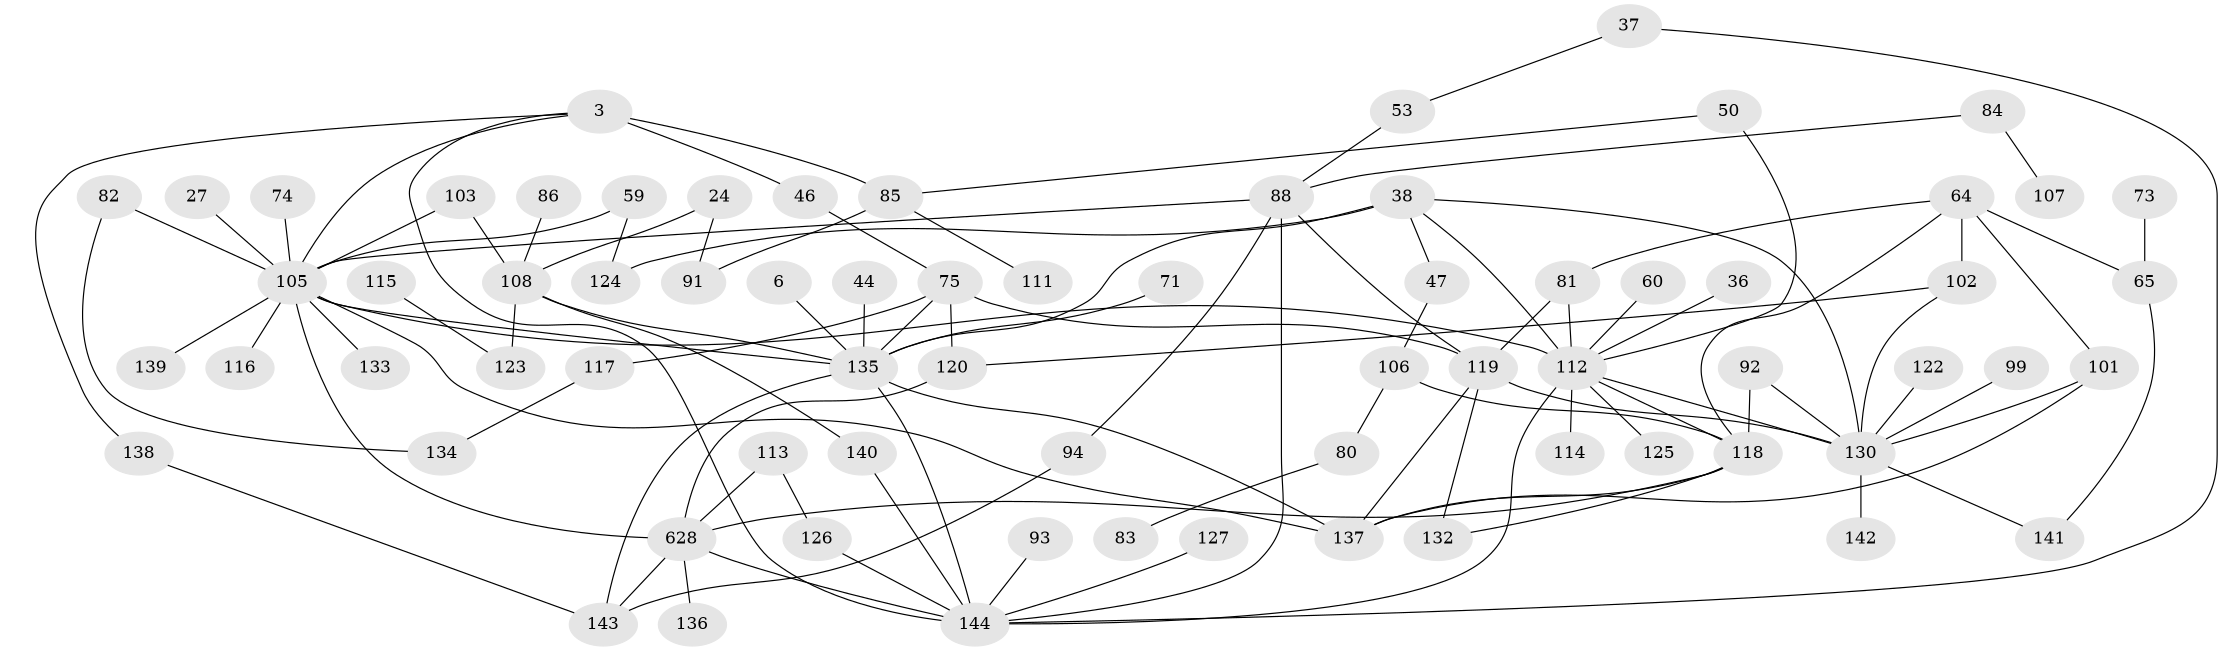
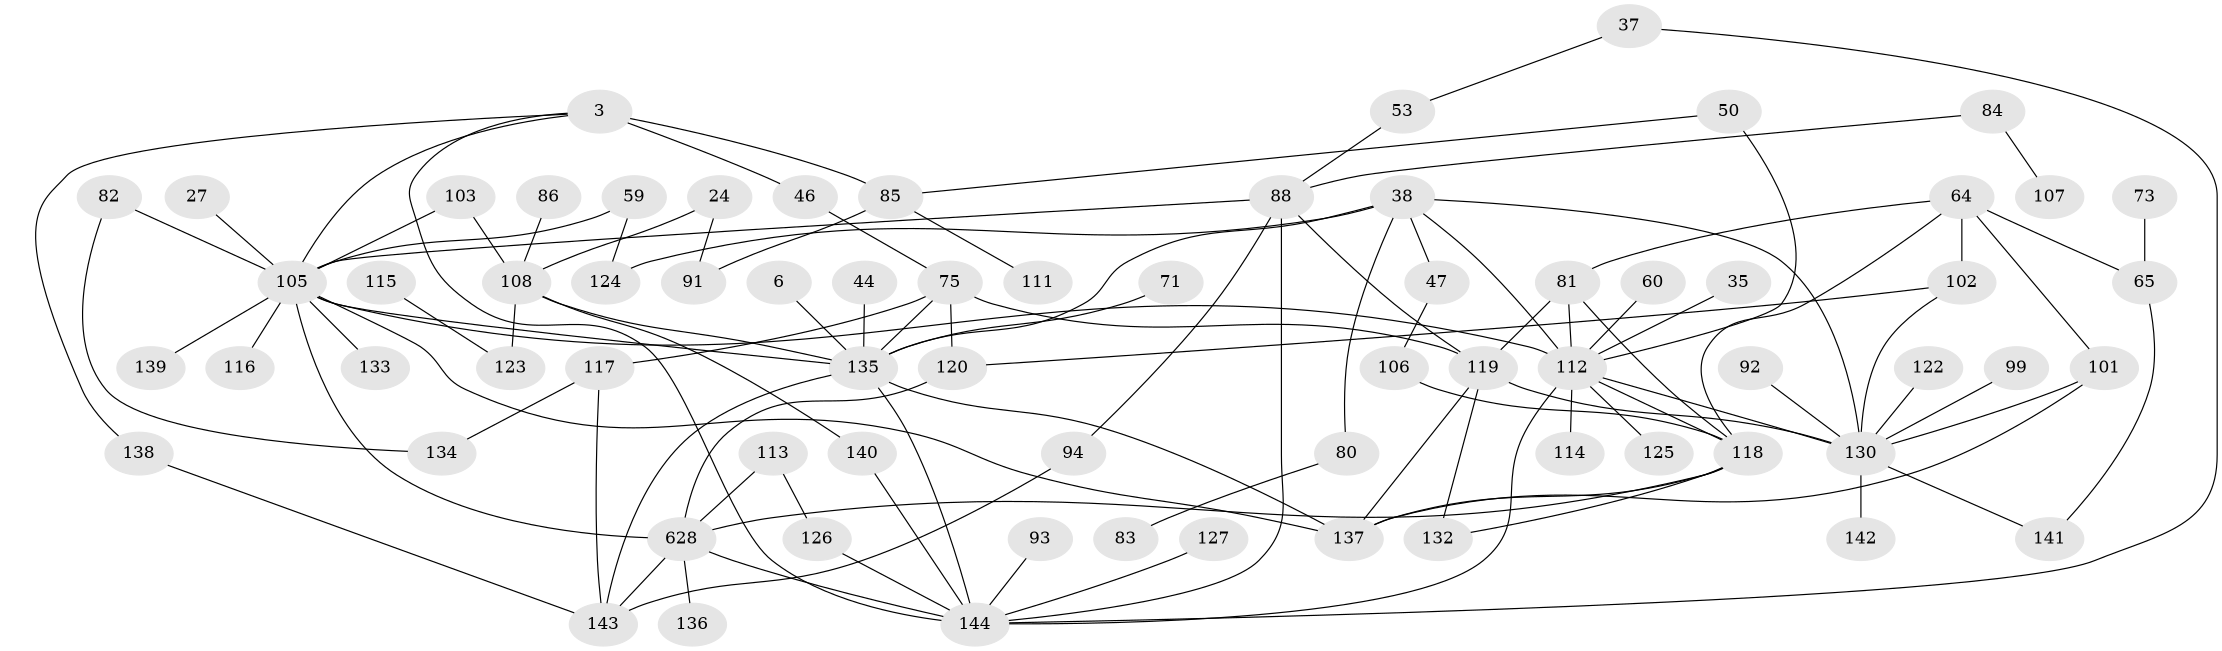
(283, 197) -> none
(1739, 283) -> (1739, 283)
(1370, 411) -> (1359, 306)
(1749, 411) -> (1651, 373)
none -> (596, 497)
